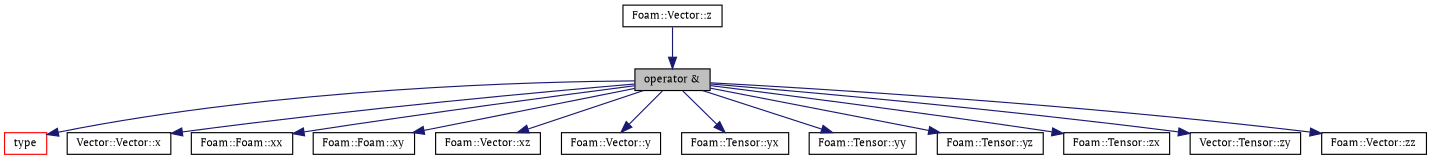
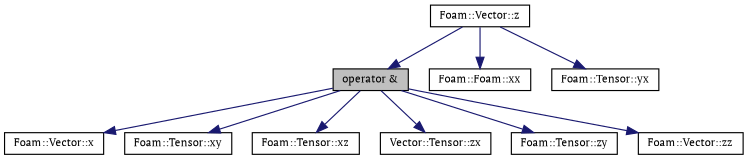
(469, 108) -> (480, 42)
(700, 108) -> (538, 45)
(26, 144) -> none
(119, 144) -> (54, 144)
(364, 144) -> (178, 144)
(488, 144) -> (306, 144)
(611, 144) -> none
(863, 144) -> none
(990, 144) -> none
(1117, 144) -> (436, 144)
(1245, 144) -> (564, 144)
